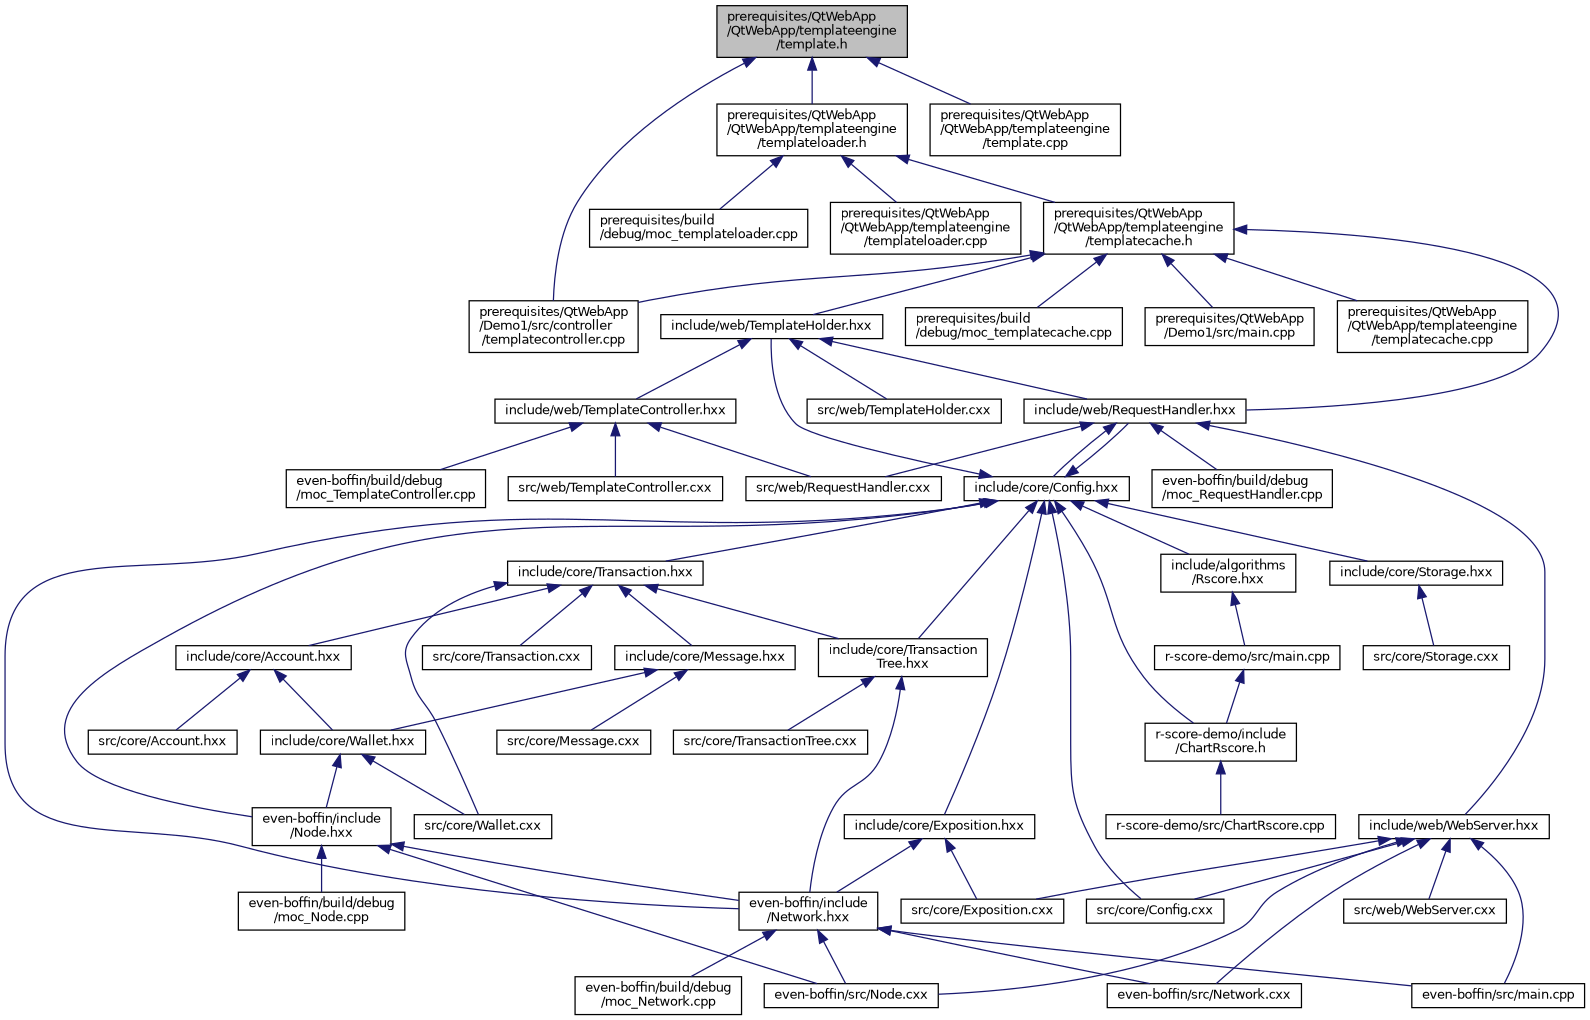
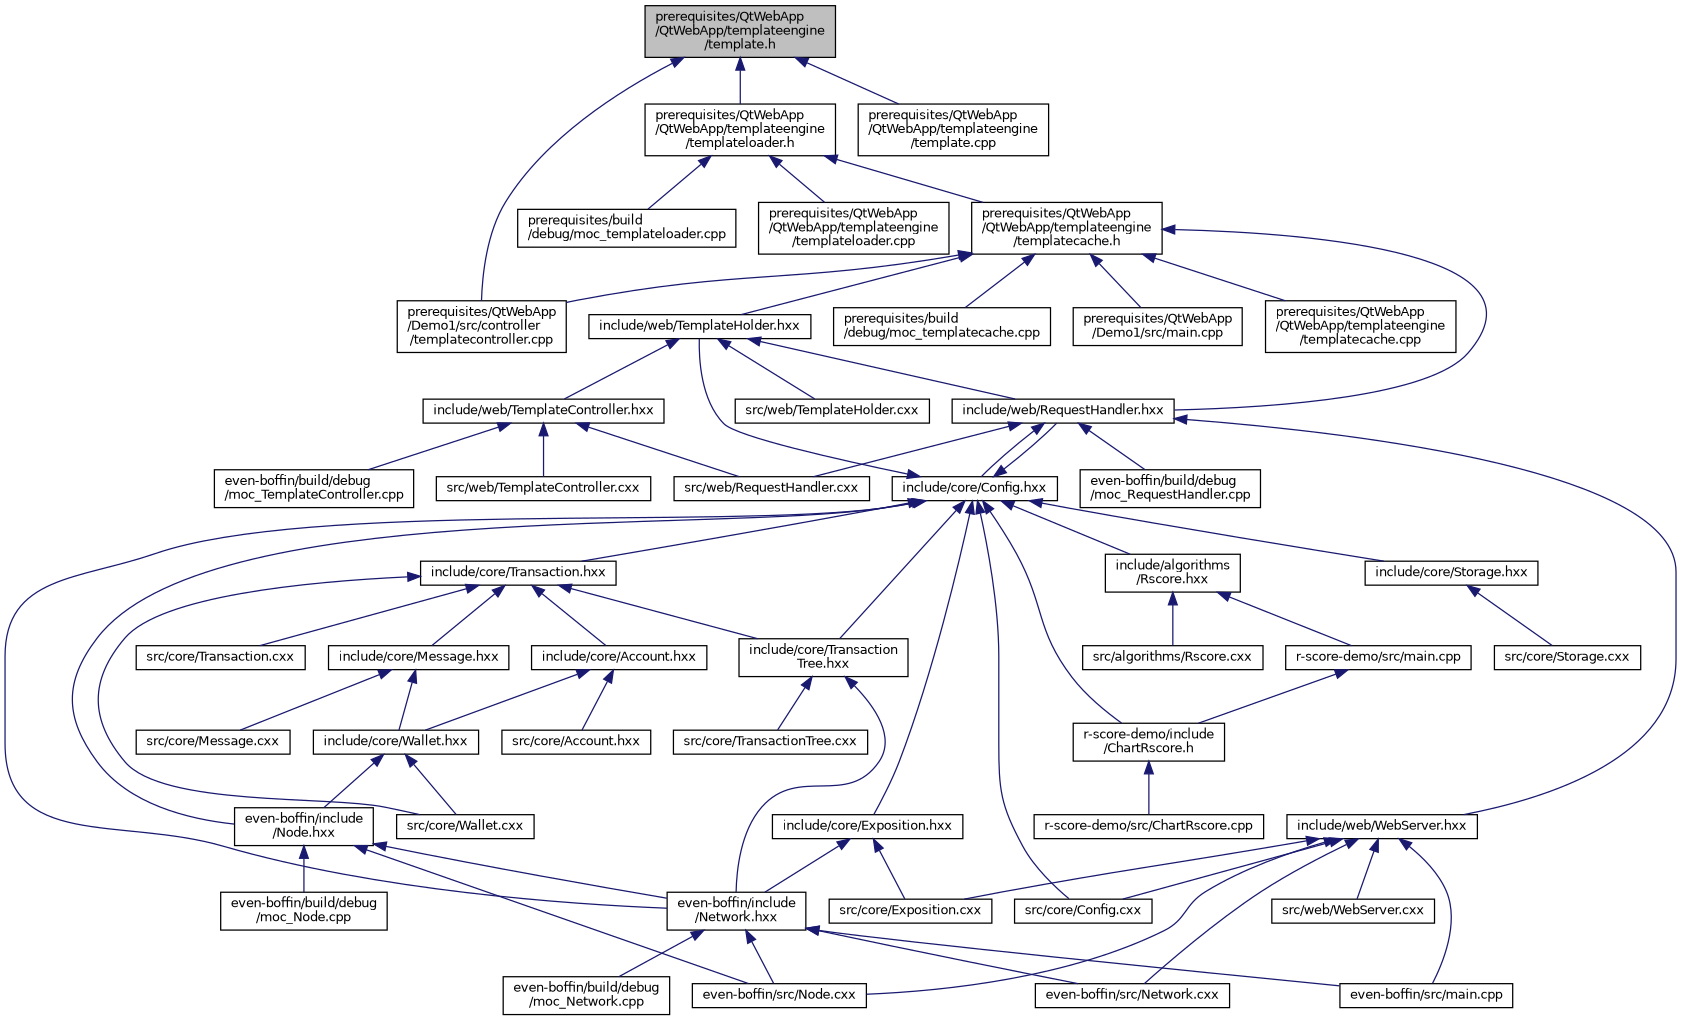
none -> (1173, 658)
